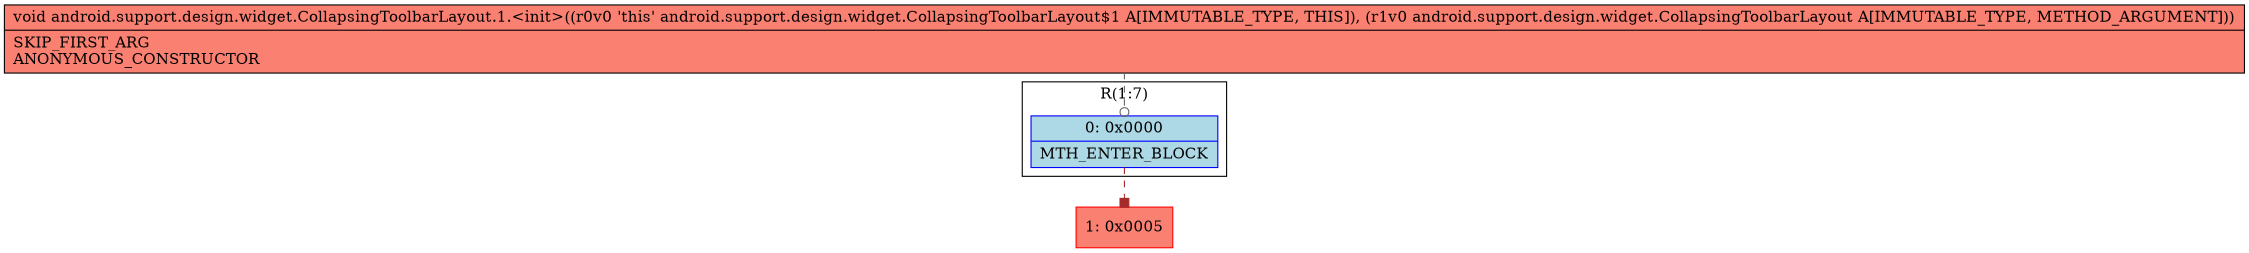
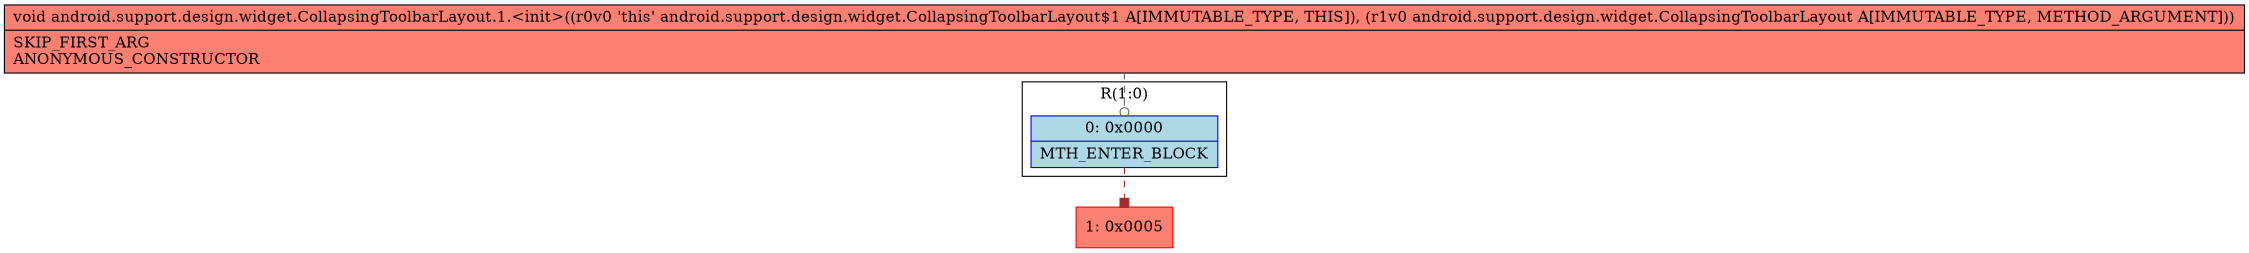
(1124, 94) -> (1124, 94)
